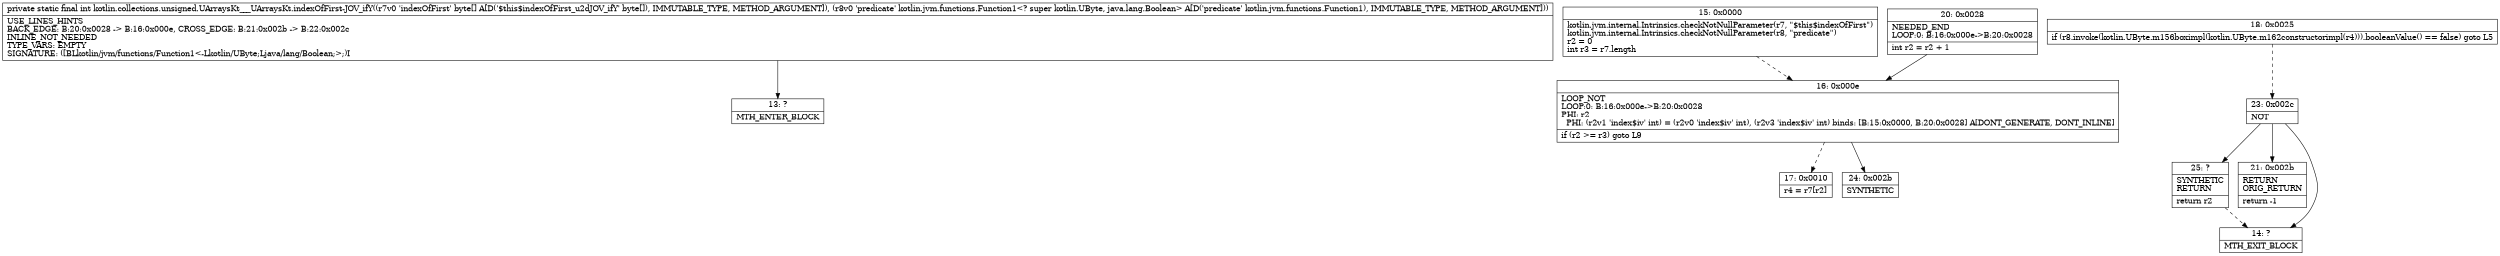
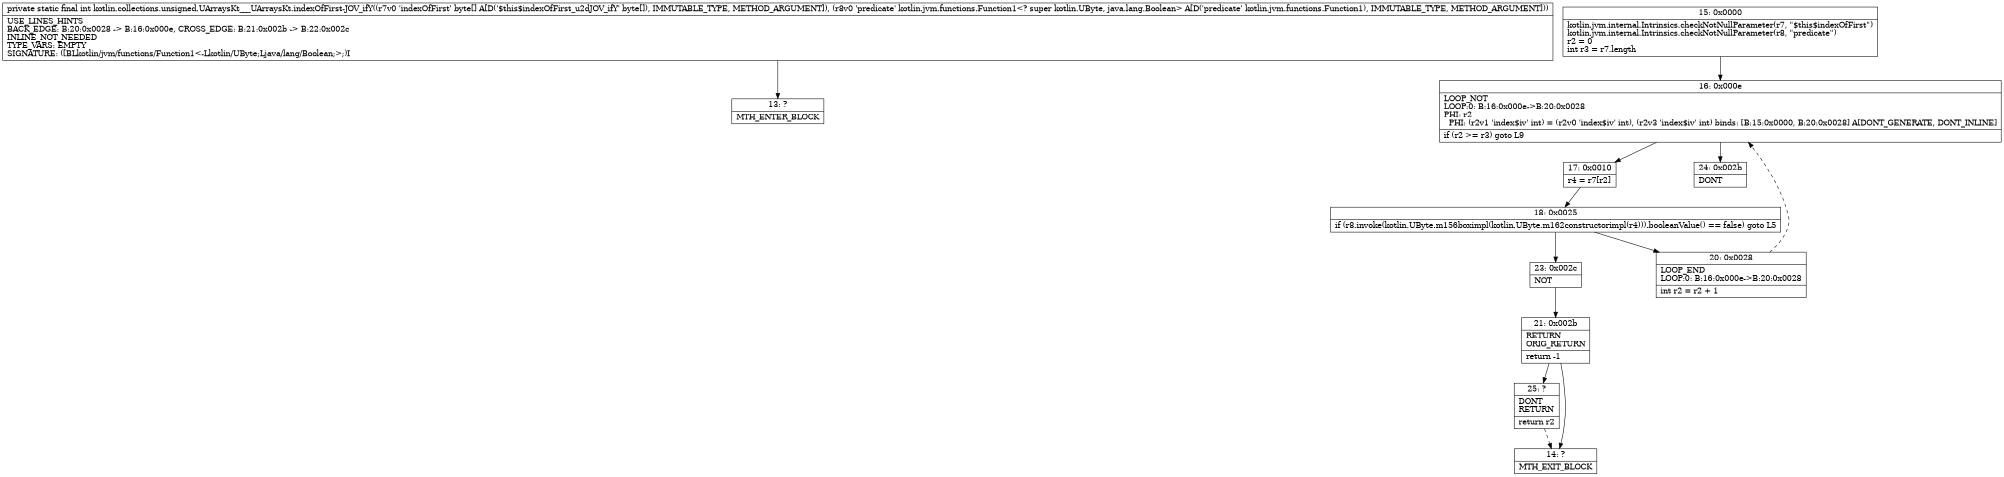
(1921, 27) -> (1683, 271)
(1909, 66) -> (1783, 199)
(1772, 67) -> (1720, 66)
(2272, 69) -> (1556, 244)
(2243, 141) -> (1547, 371)
(1819, 155) -> (1638, 151)
(2315, 174) -> (1565, 403)
(2200, 181) -> (1530, 402)
(1870, 191) -> (1710, 181)
none -> (1574, 195)
none -> (1624, 241)
